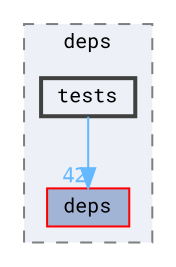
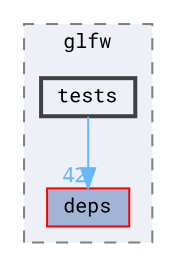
(88, 43) -> (88, 43)
